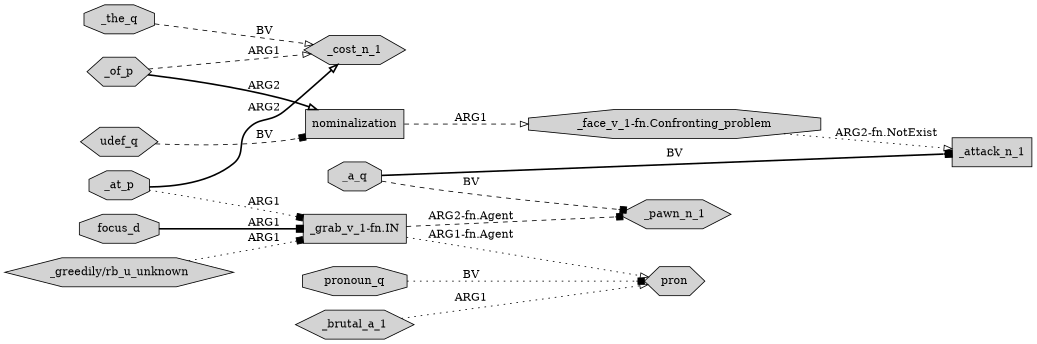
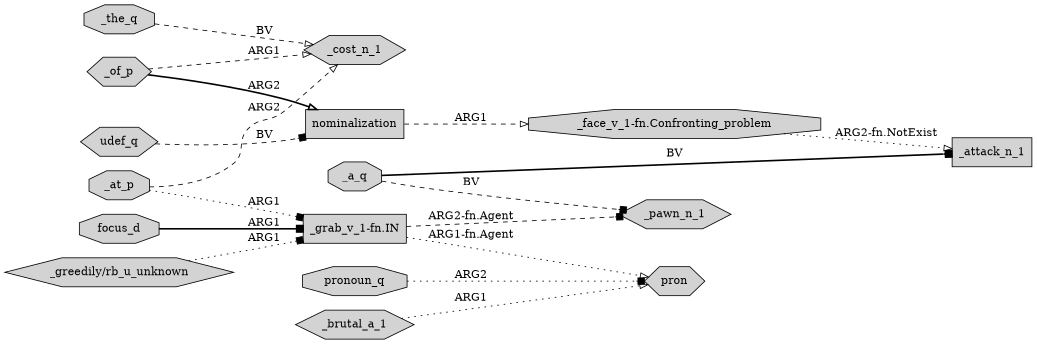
(244, 134) -> (244, 134)
(471, 275) -> (471, 275)
